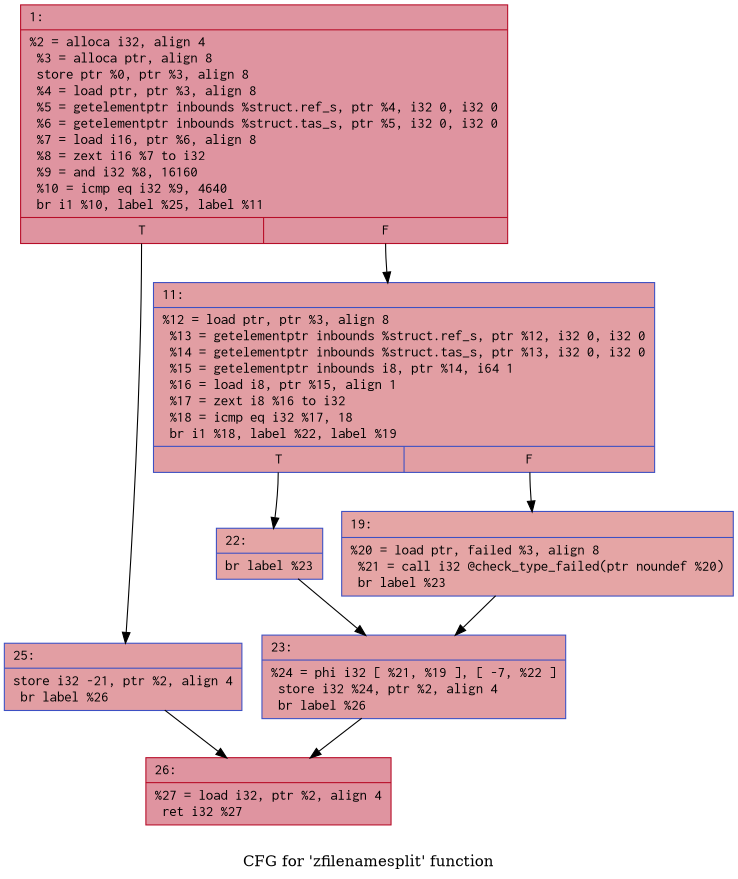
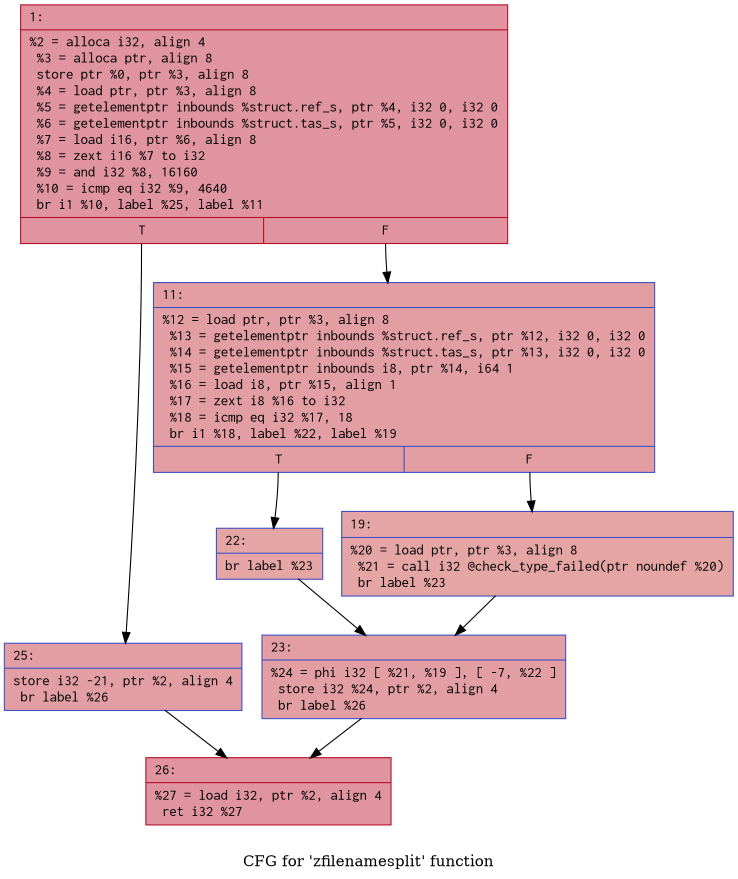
(475, 550) -> (464, 550)
